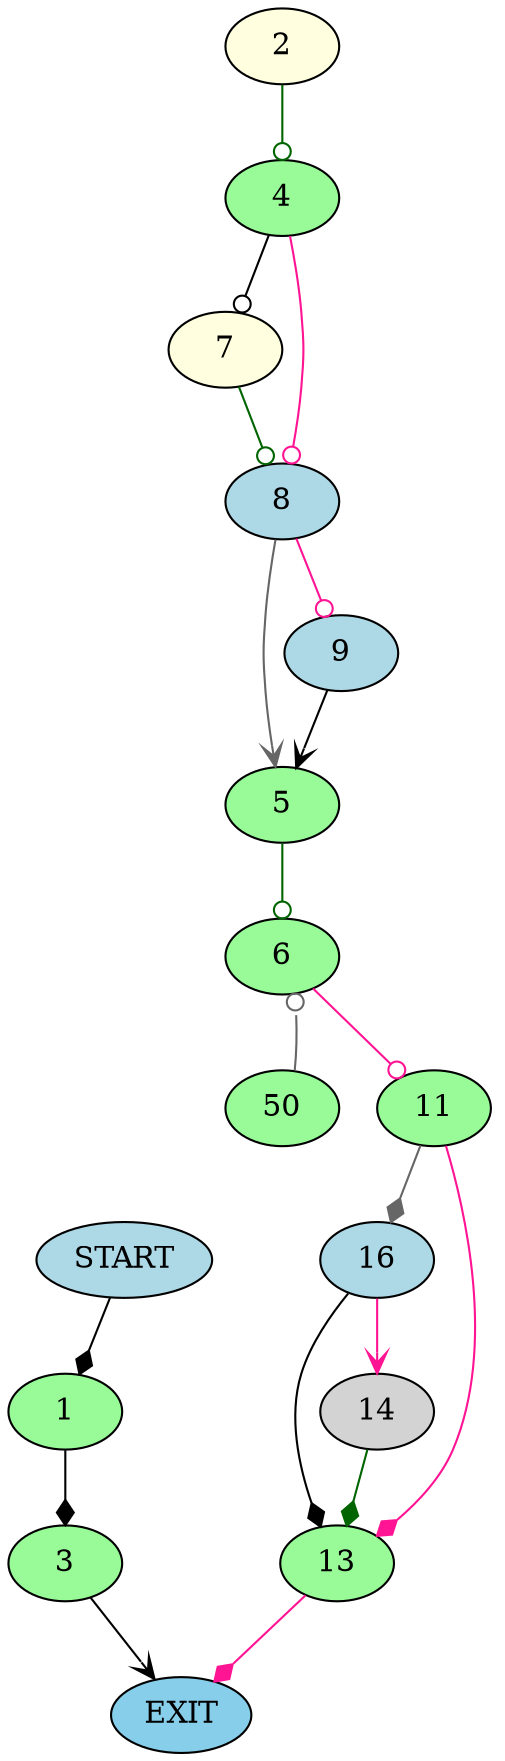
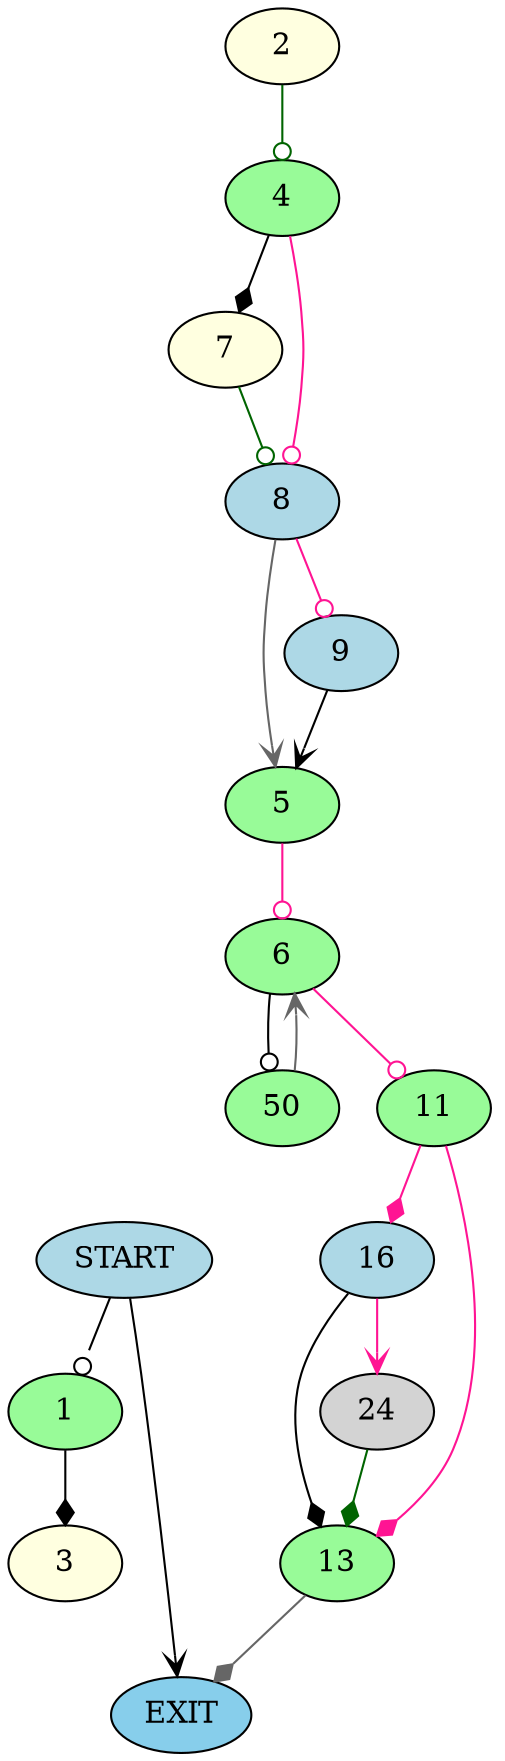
(257, 265) -> (257, 265)
(282, 872) -> (282, 872)
none -> (268, 1023)
(296, 1043) -> (296, 1043)
(410, 1172) -> (410, 1172)
(100, 1324) -> (100, 1324)
(377, 1412) -> (377, 1412)
(65, 1563) -> (65, 1563)
(269, 1629) -> (269, 1629)
(116, 1630) -> (154, 1477)
